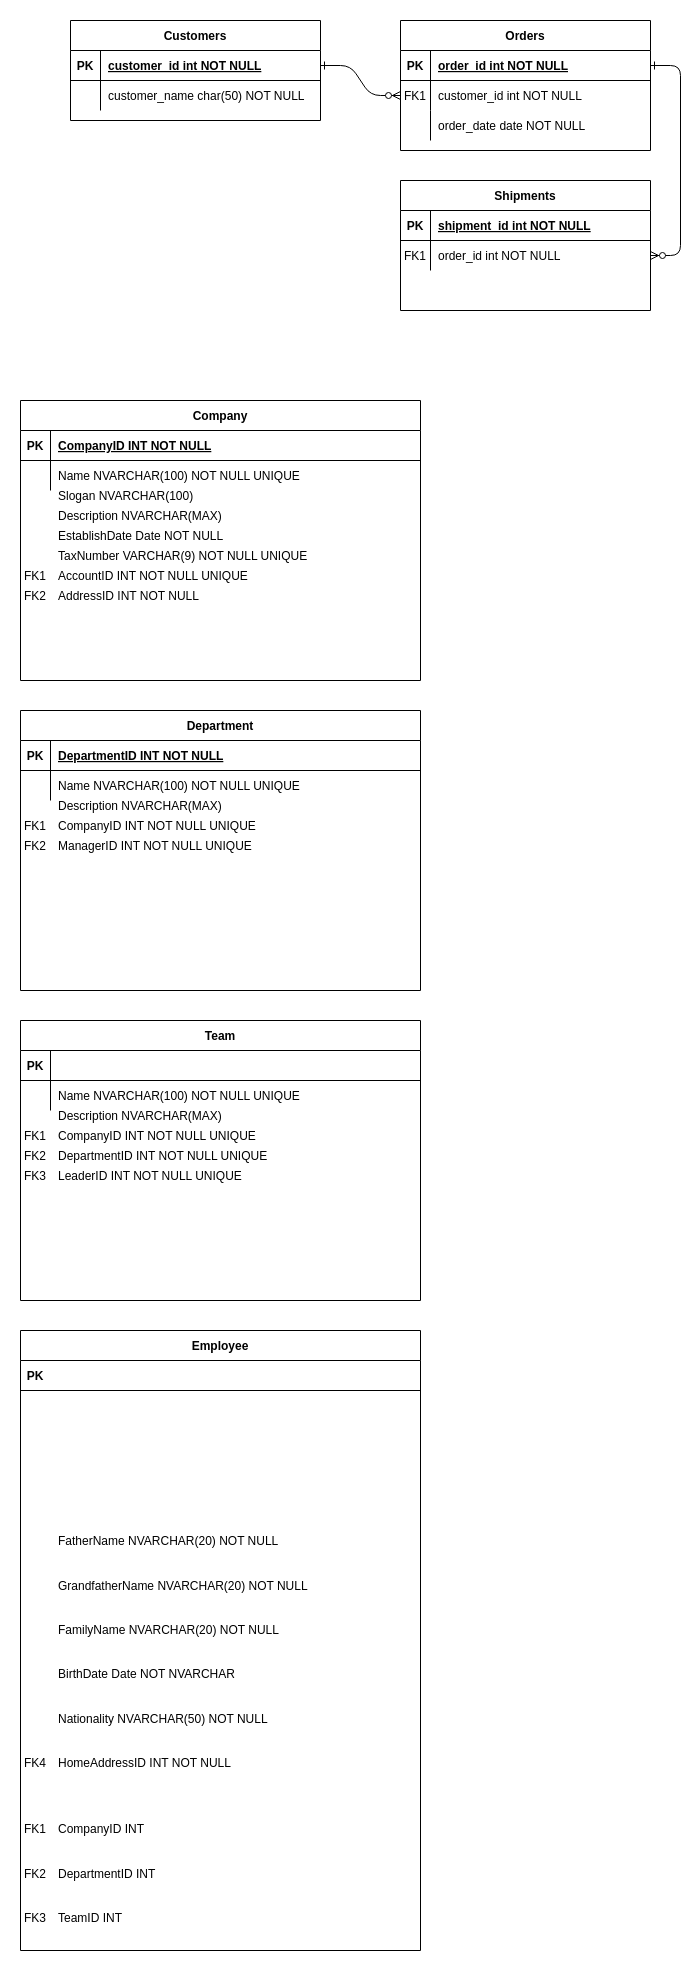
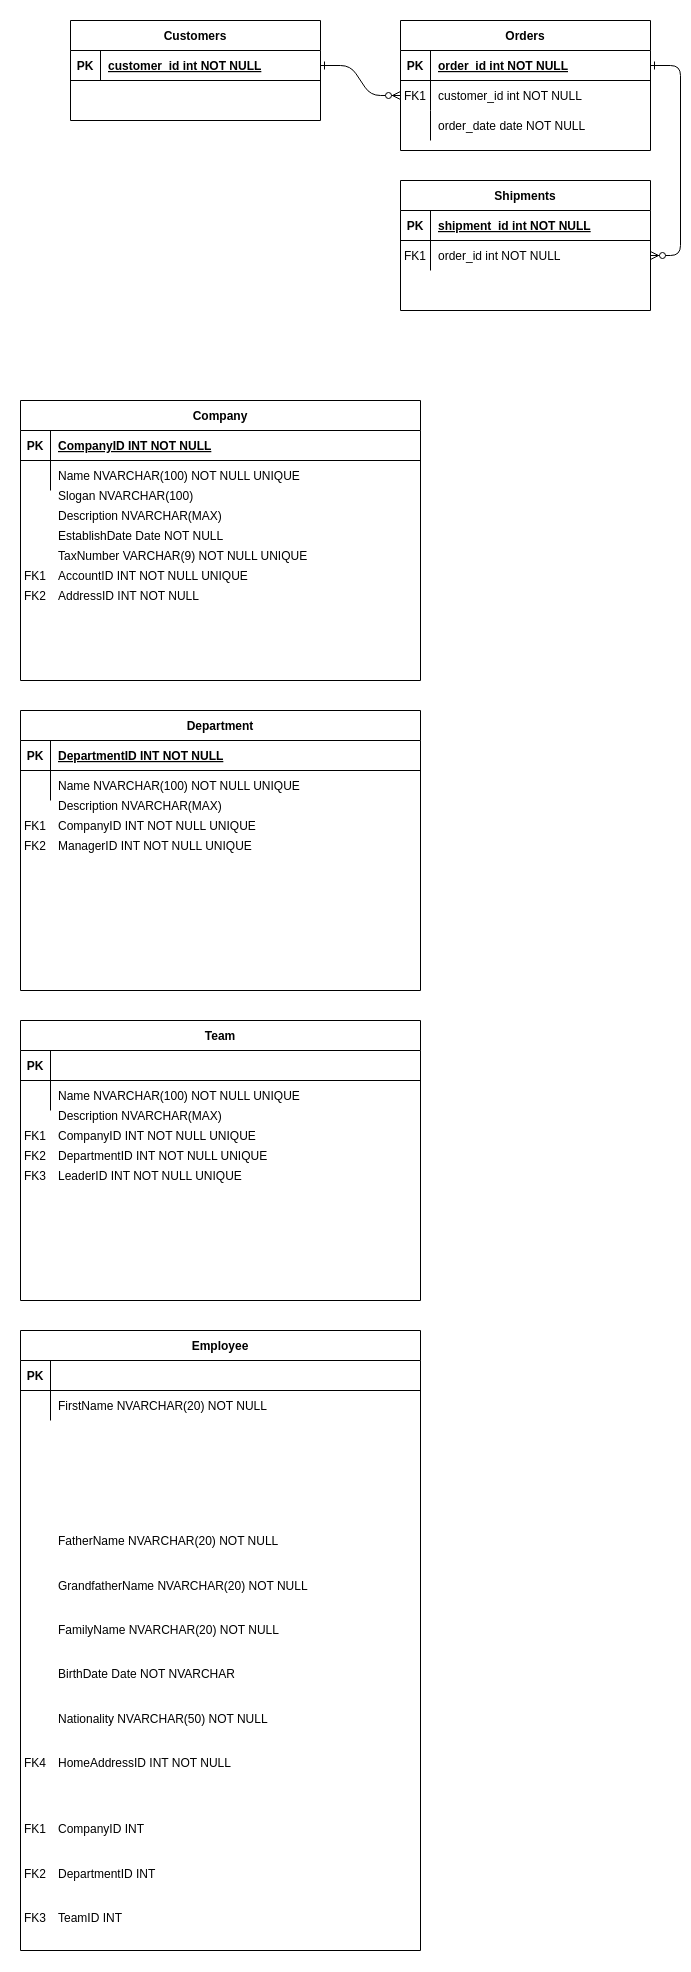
(211, 96) -> none
none -> (236, 1406)
